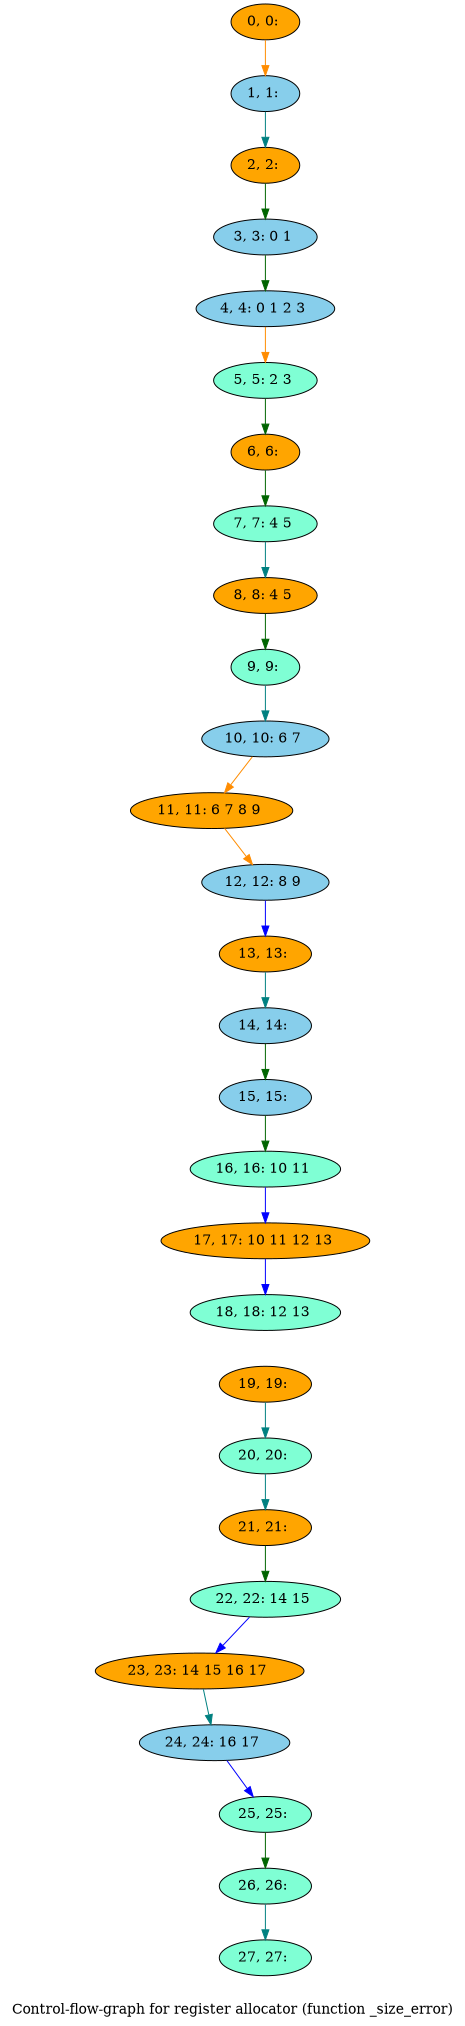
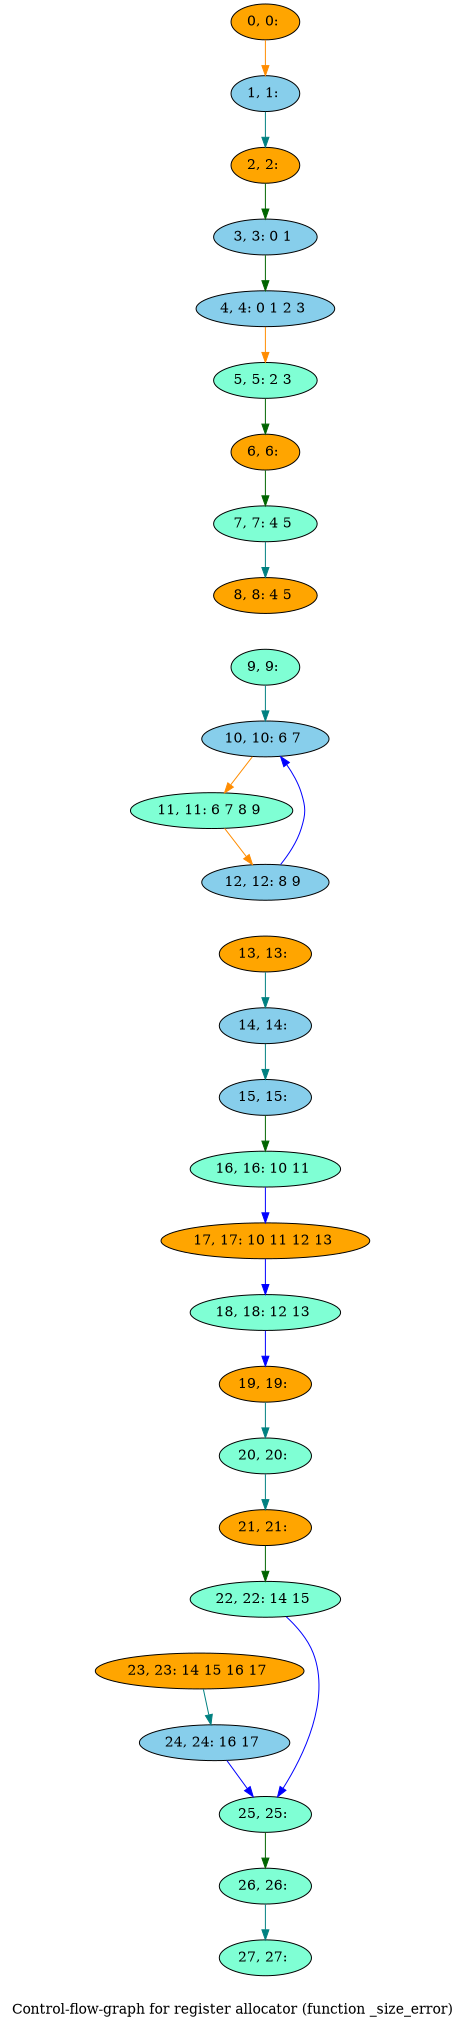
(265, 626) -> none
(212, 811) -> (212, 811)
(265, 913) -> (304, 816)
(265, 1057) -> (265, 1057)
none -> (265, 1343)
(236, 1631) -> (318, 1701)
